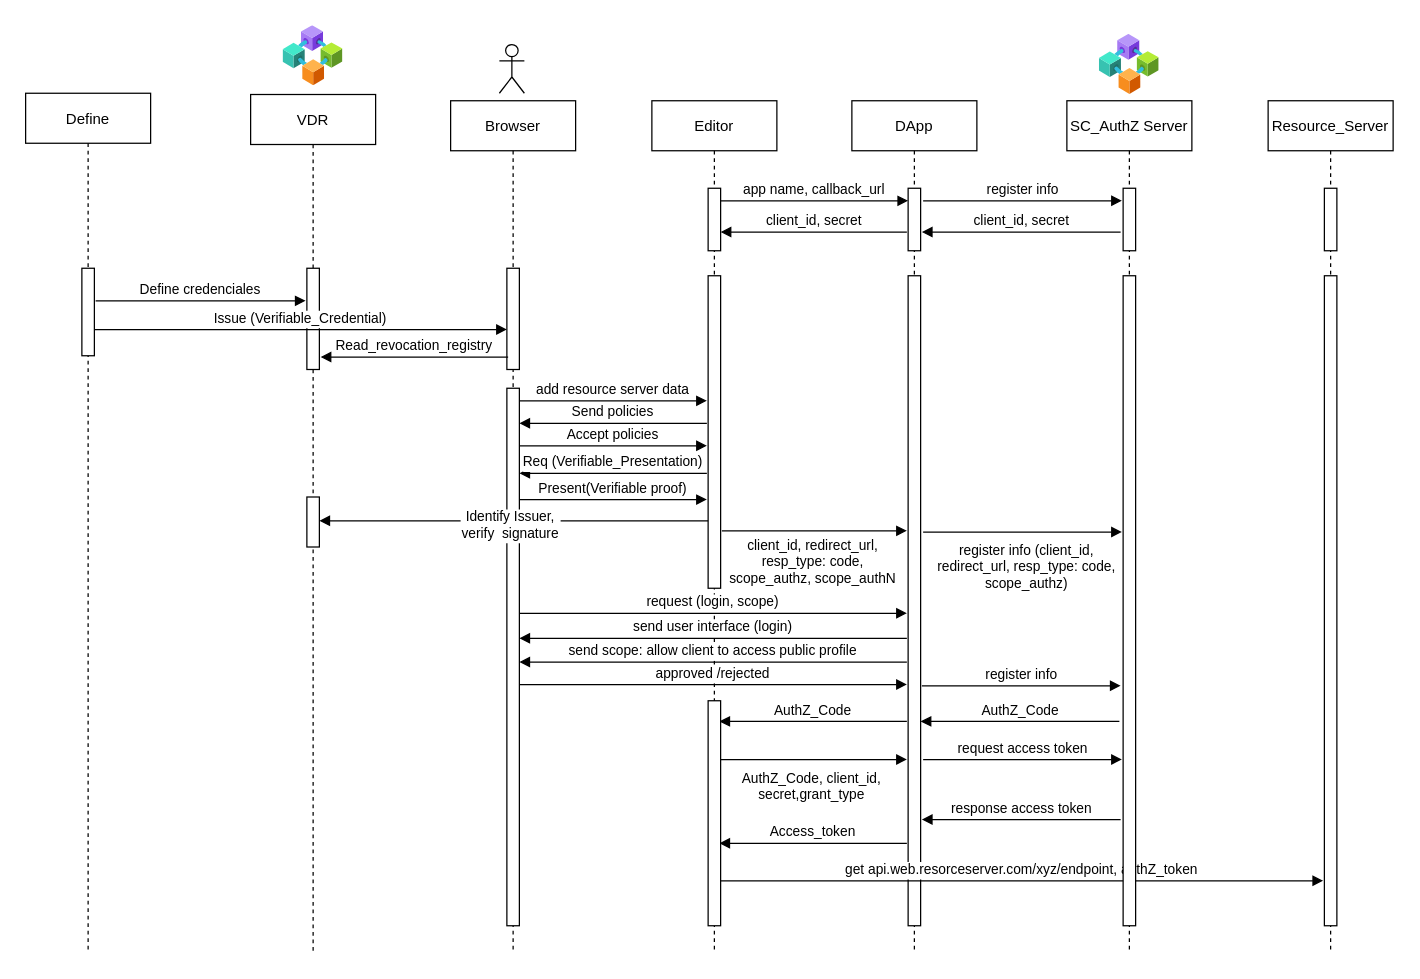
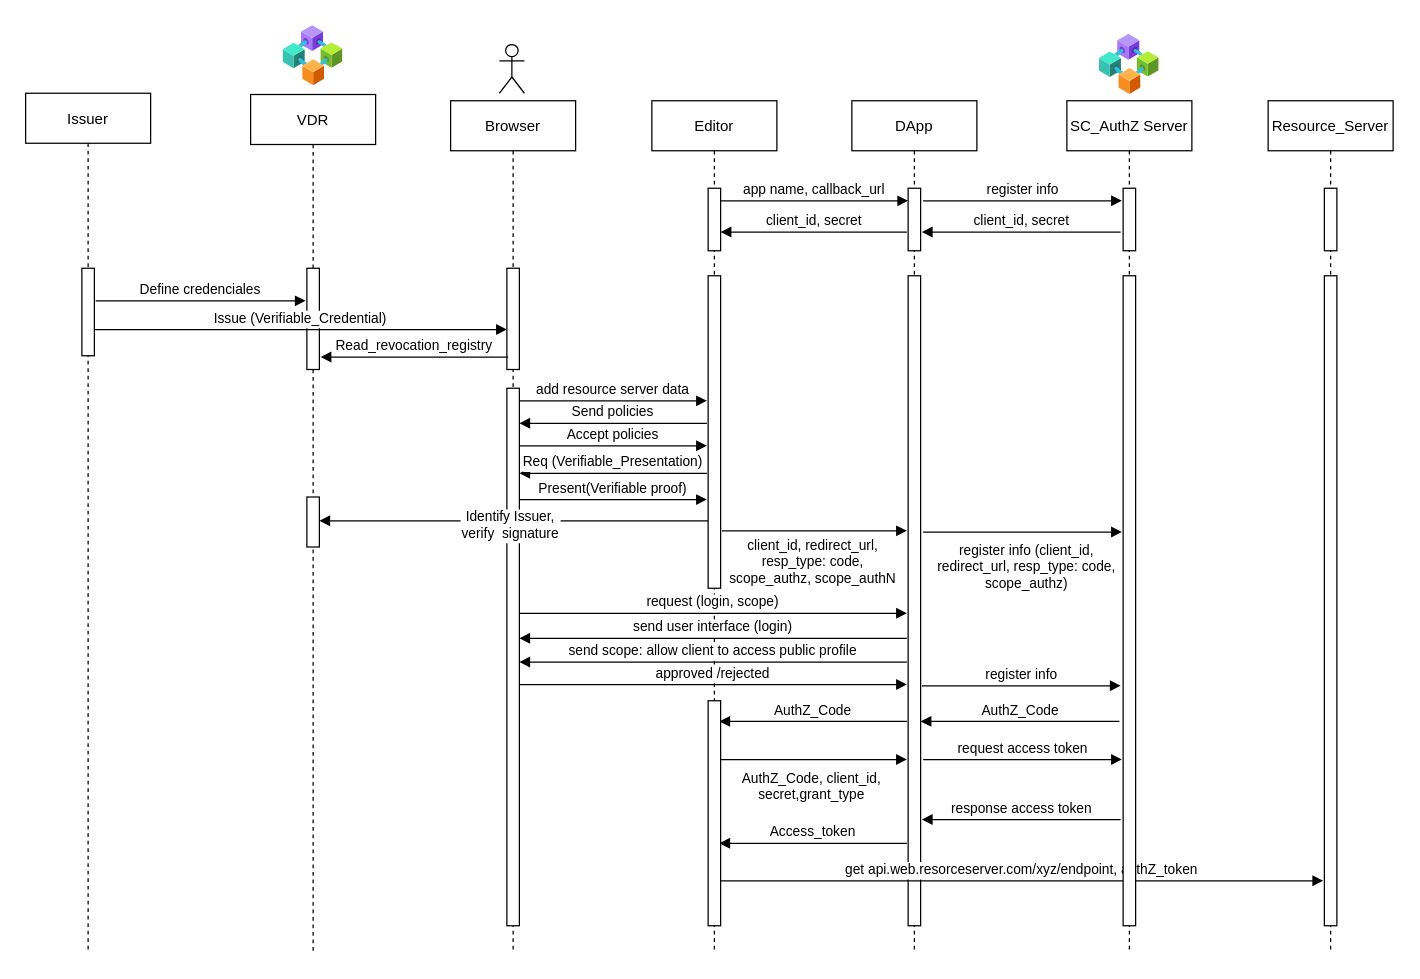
(88, 119) -> (88, 119)
